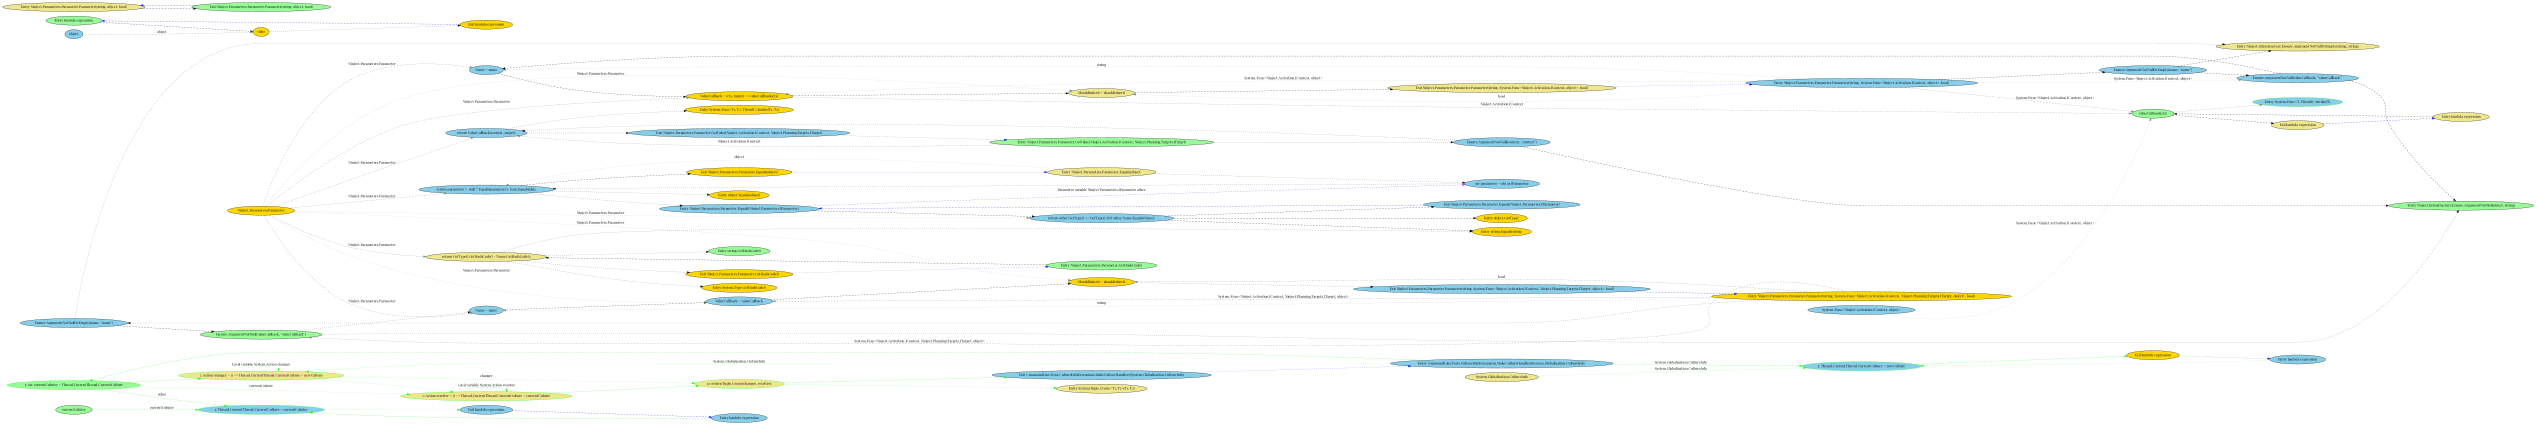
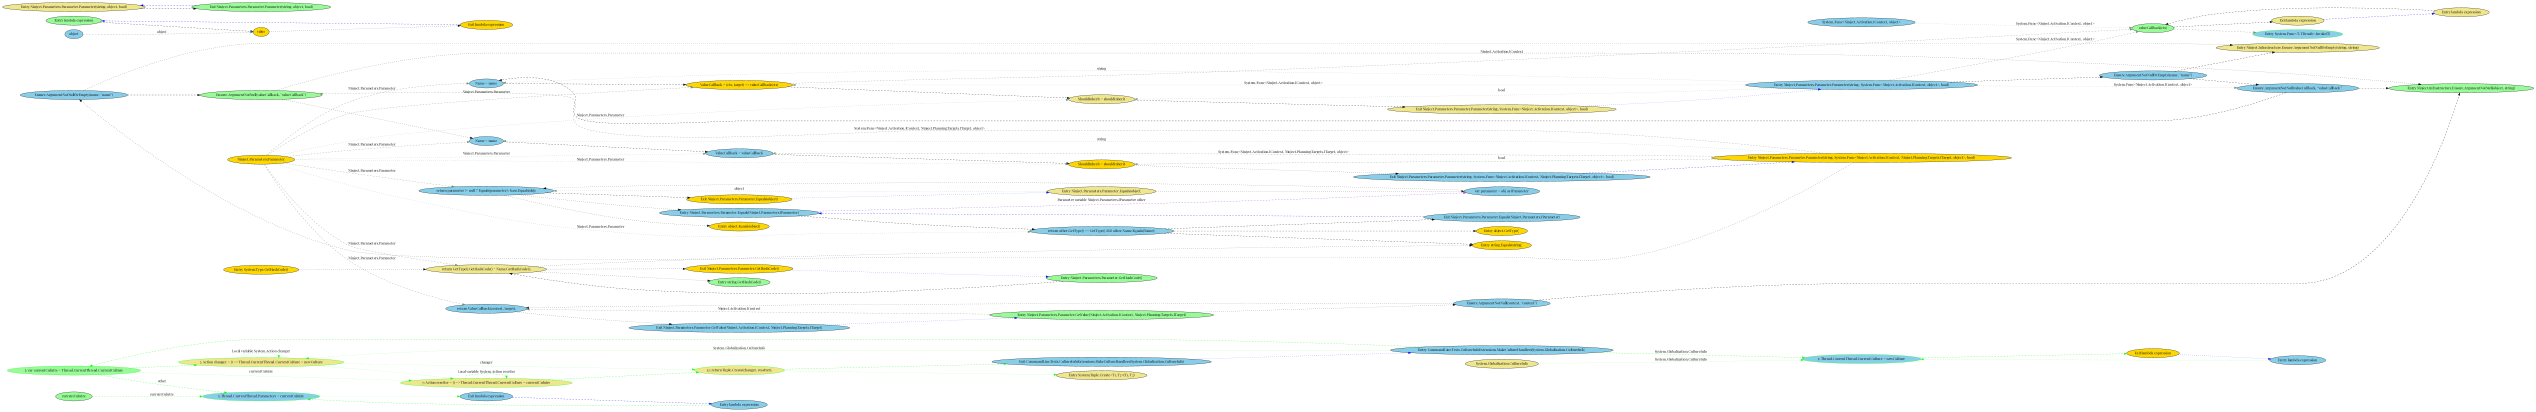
(739, 110) -> none
(604, 278) -> (358, 270)
(261, 410) -> (261, 396)
